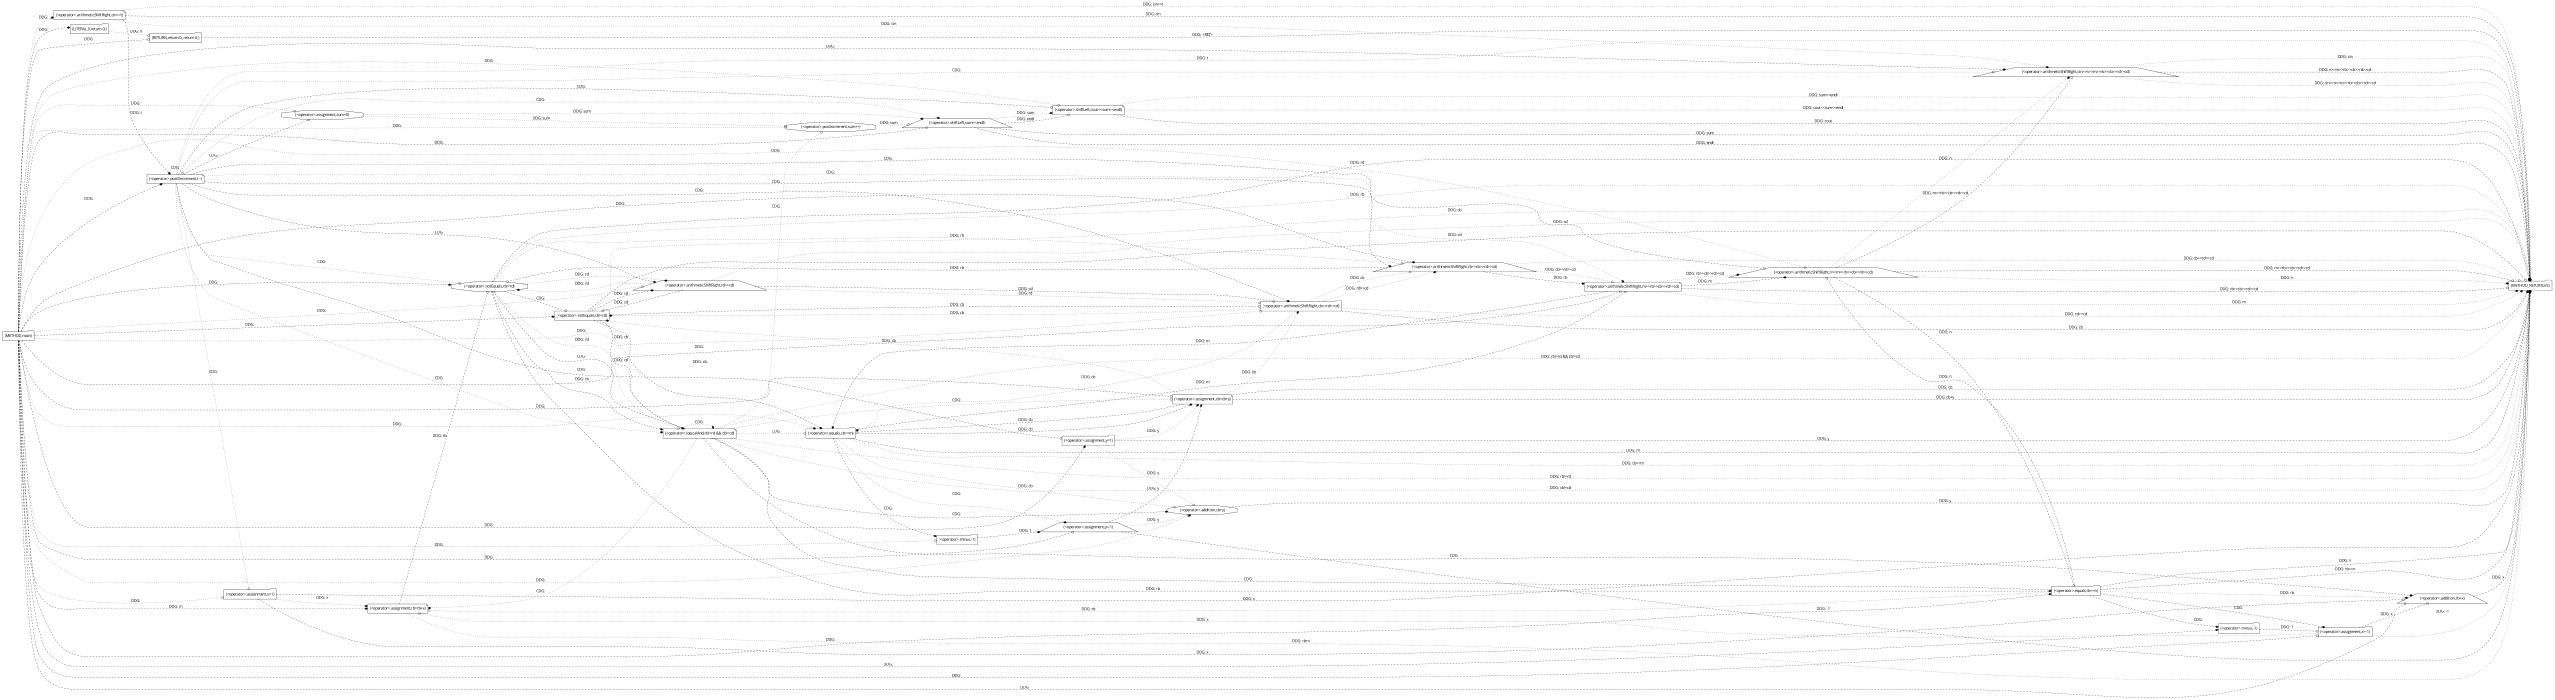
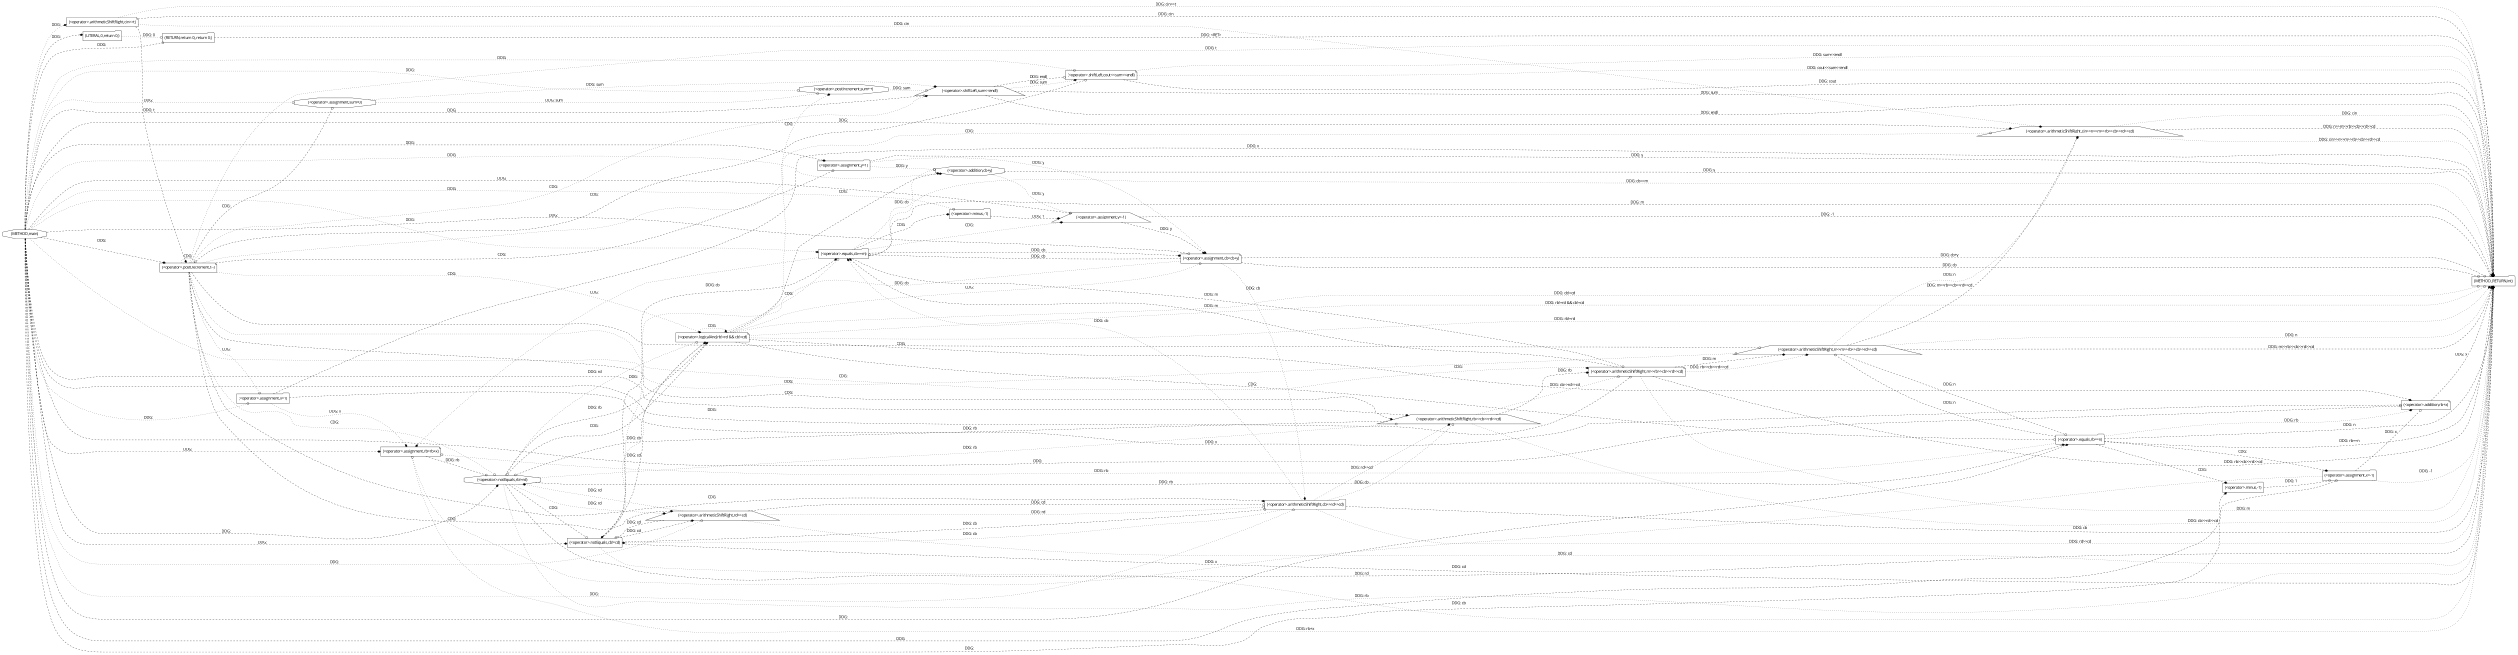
(776, 296) -> (785, 219)
(18, 336) -> (25, 234)
(1157, 523) -> (1029, 195)
(590, 567) -> (598, 306)
(2442, 599) -> (2426, 405)
(176, 607) -> (188, 450)
